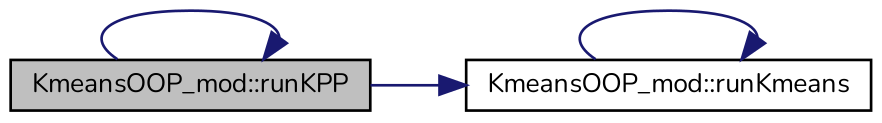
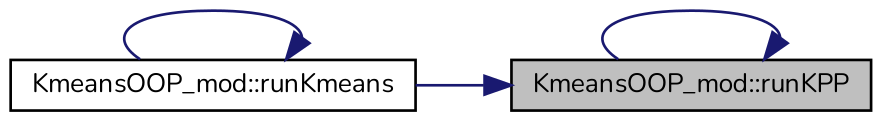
(405, 85) -> (450, 85)
